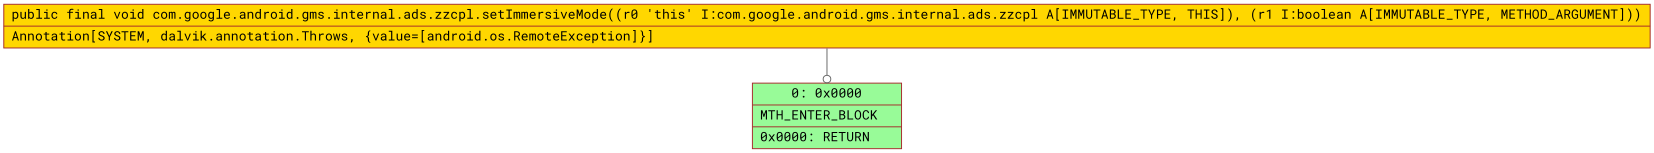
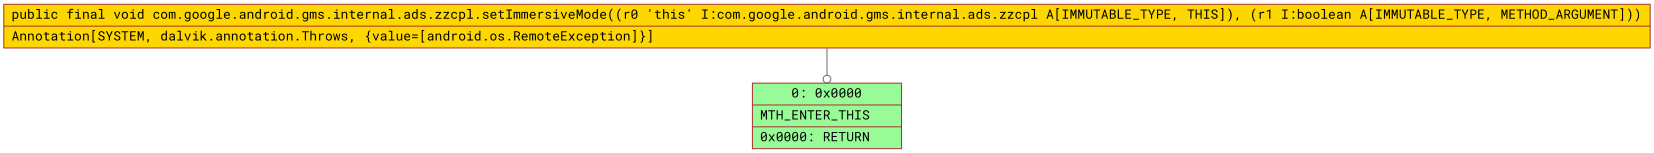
(819, 115) -> (815, 115)
